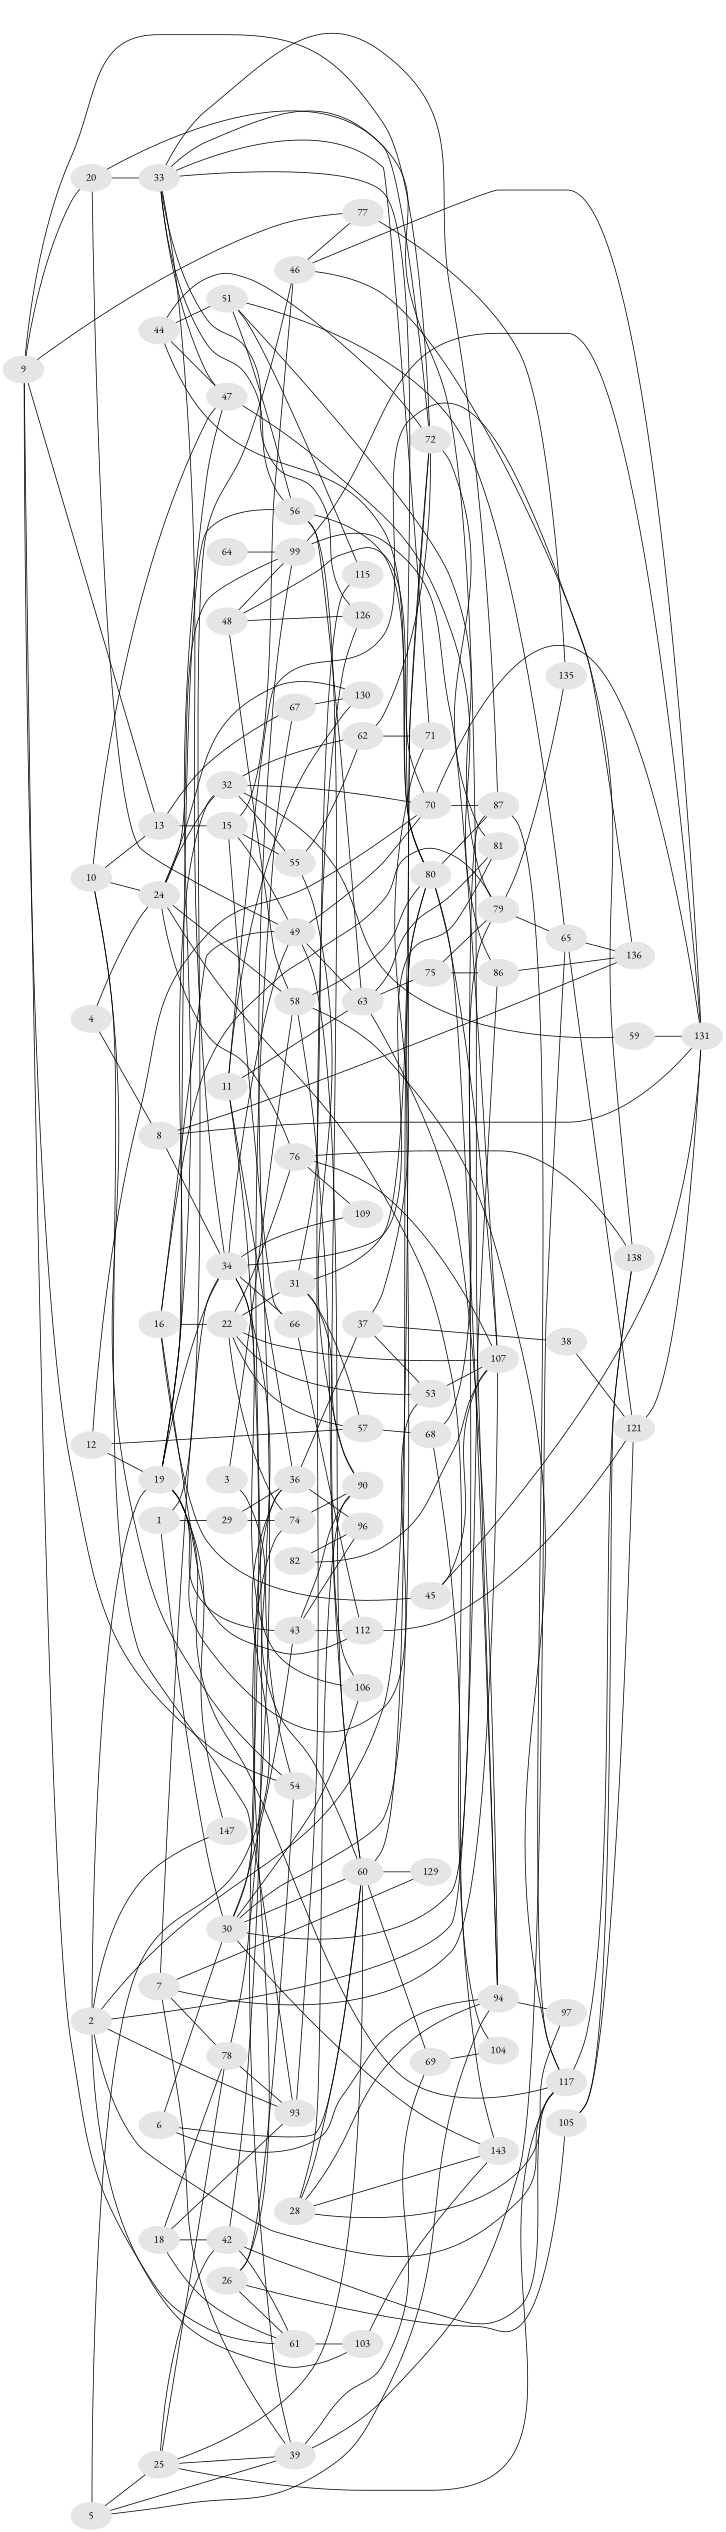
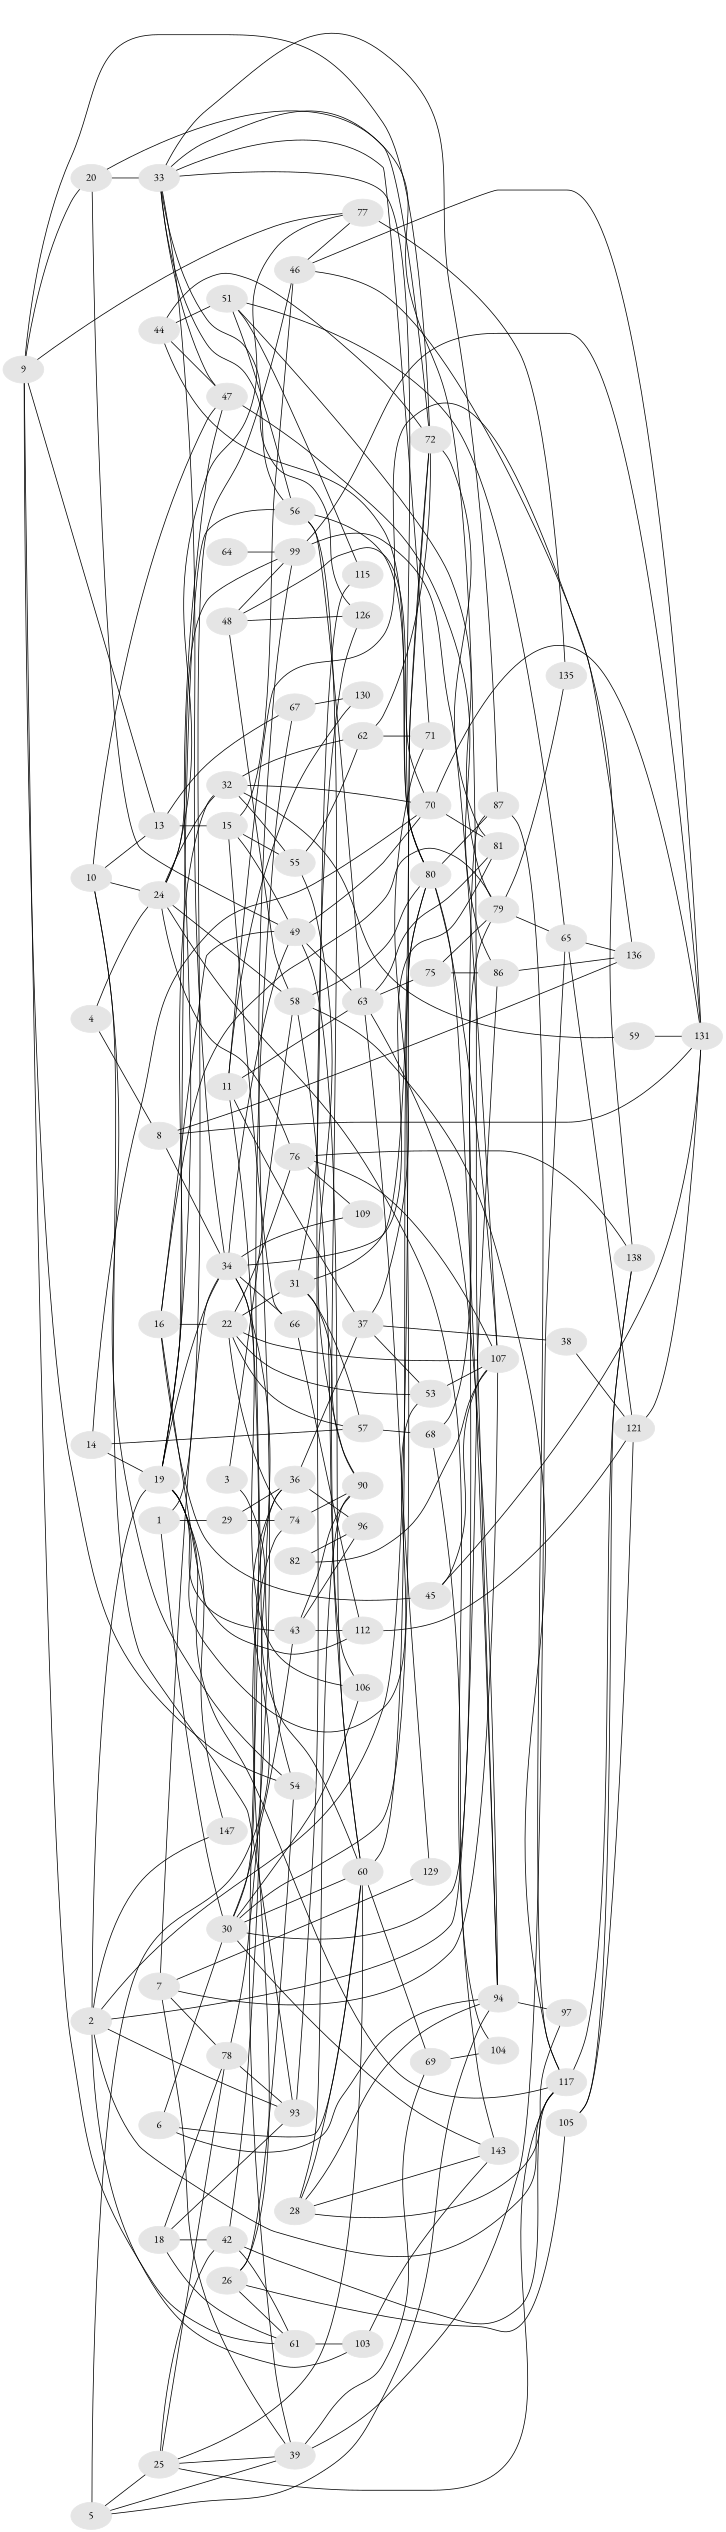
(215, 739) -> (188, 555)
(465, 805) -> (458, 822)
(252, 1228) -> (292, 1207)
(91, 1445) -> (91, 1445)
(397, 1872) -> (398, 1415)
